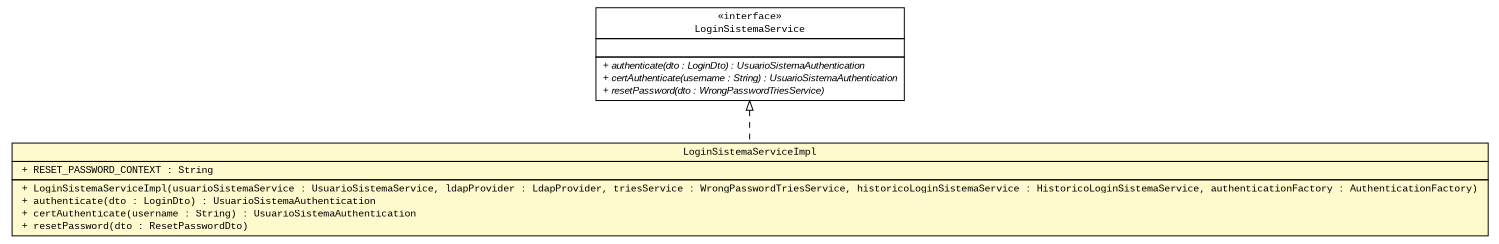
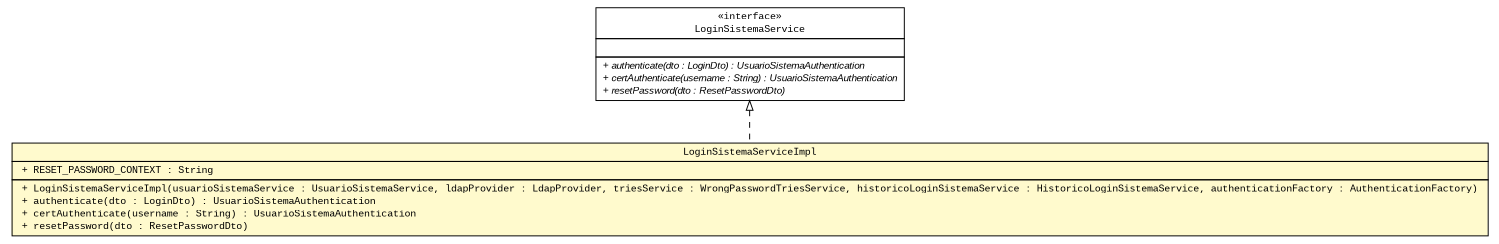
(713, 91) -> (694, 91)
